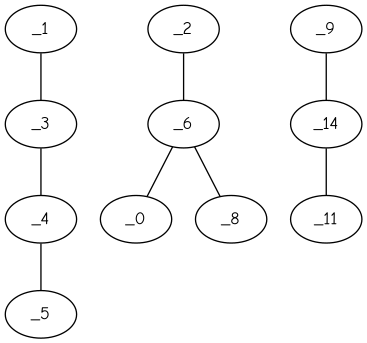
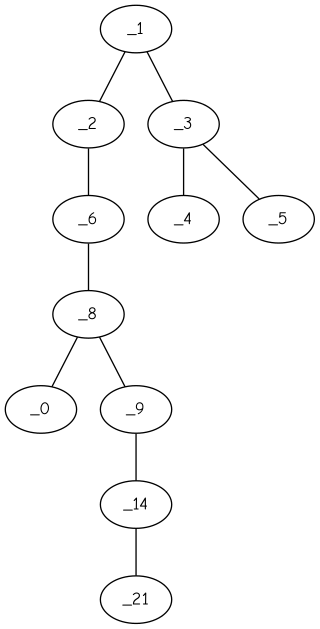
none -> (112, 77)
(160, 172) -> (65, 362)
(326, 219) -> (136, 600)
(41, 267) -> (231, 172)
none -> (112, 362)
